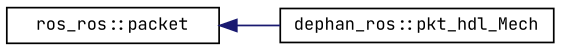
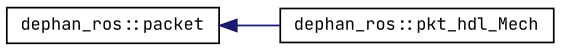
(113, 25) -> (113, 25)
